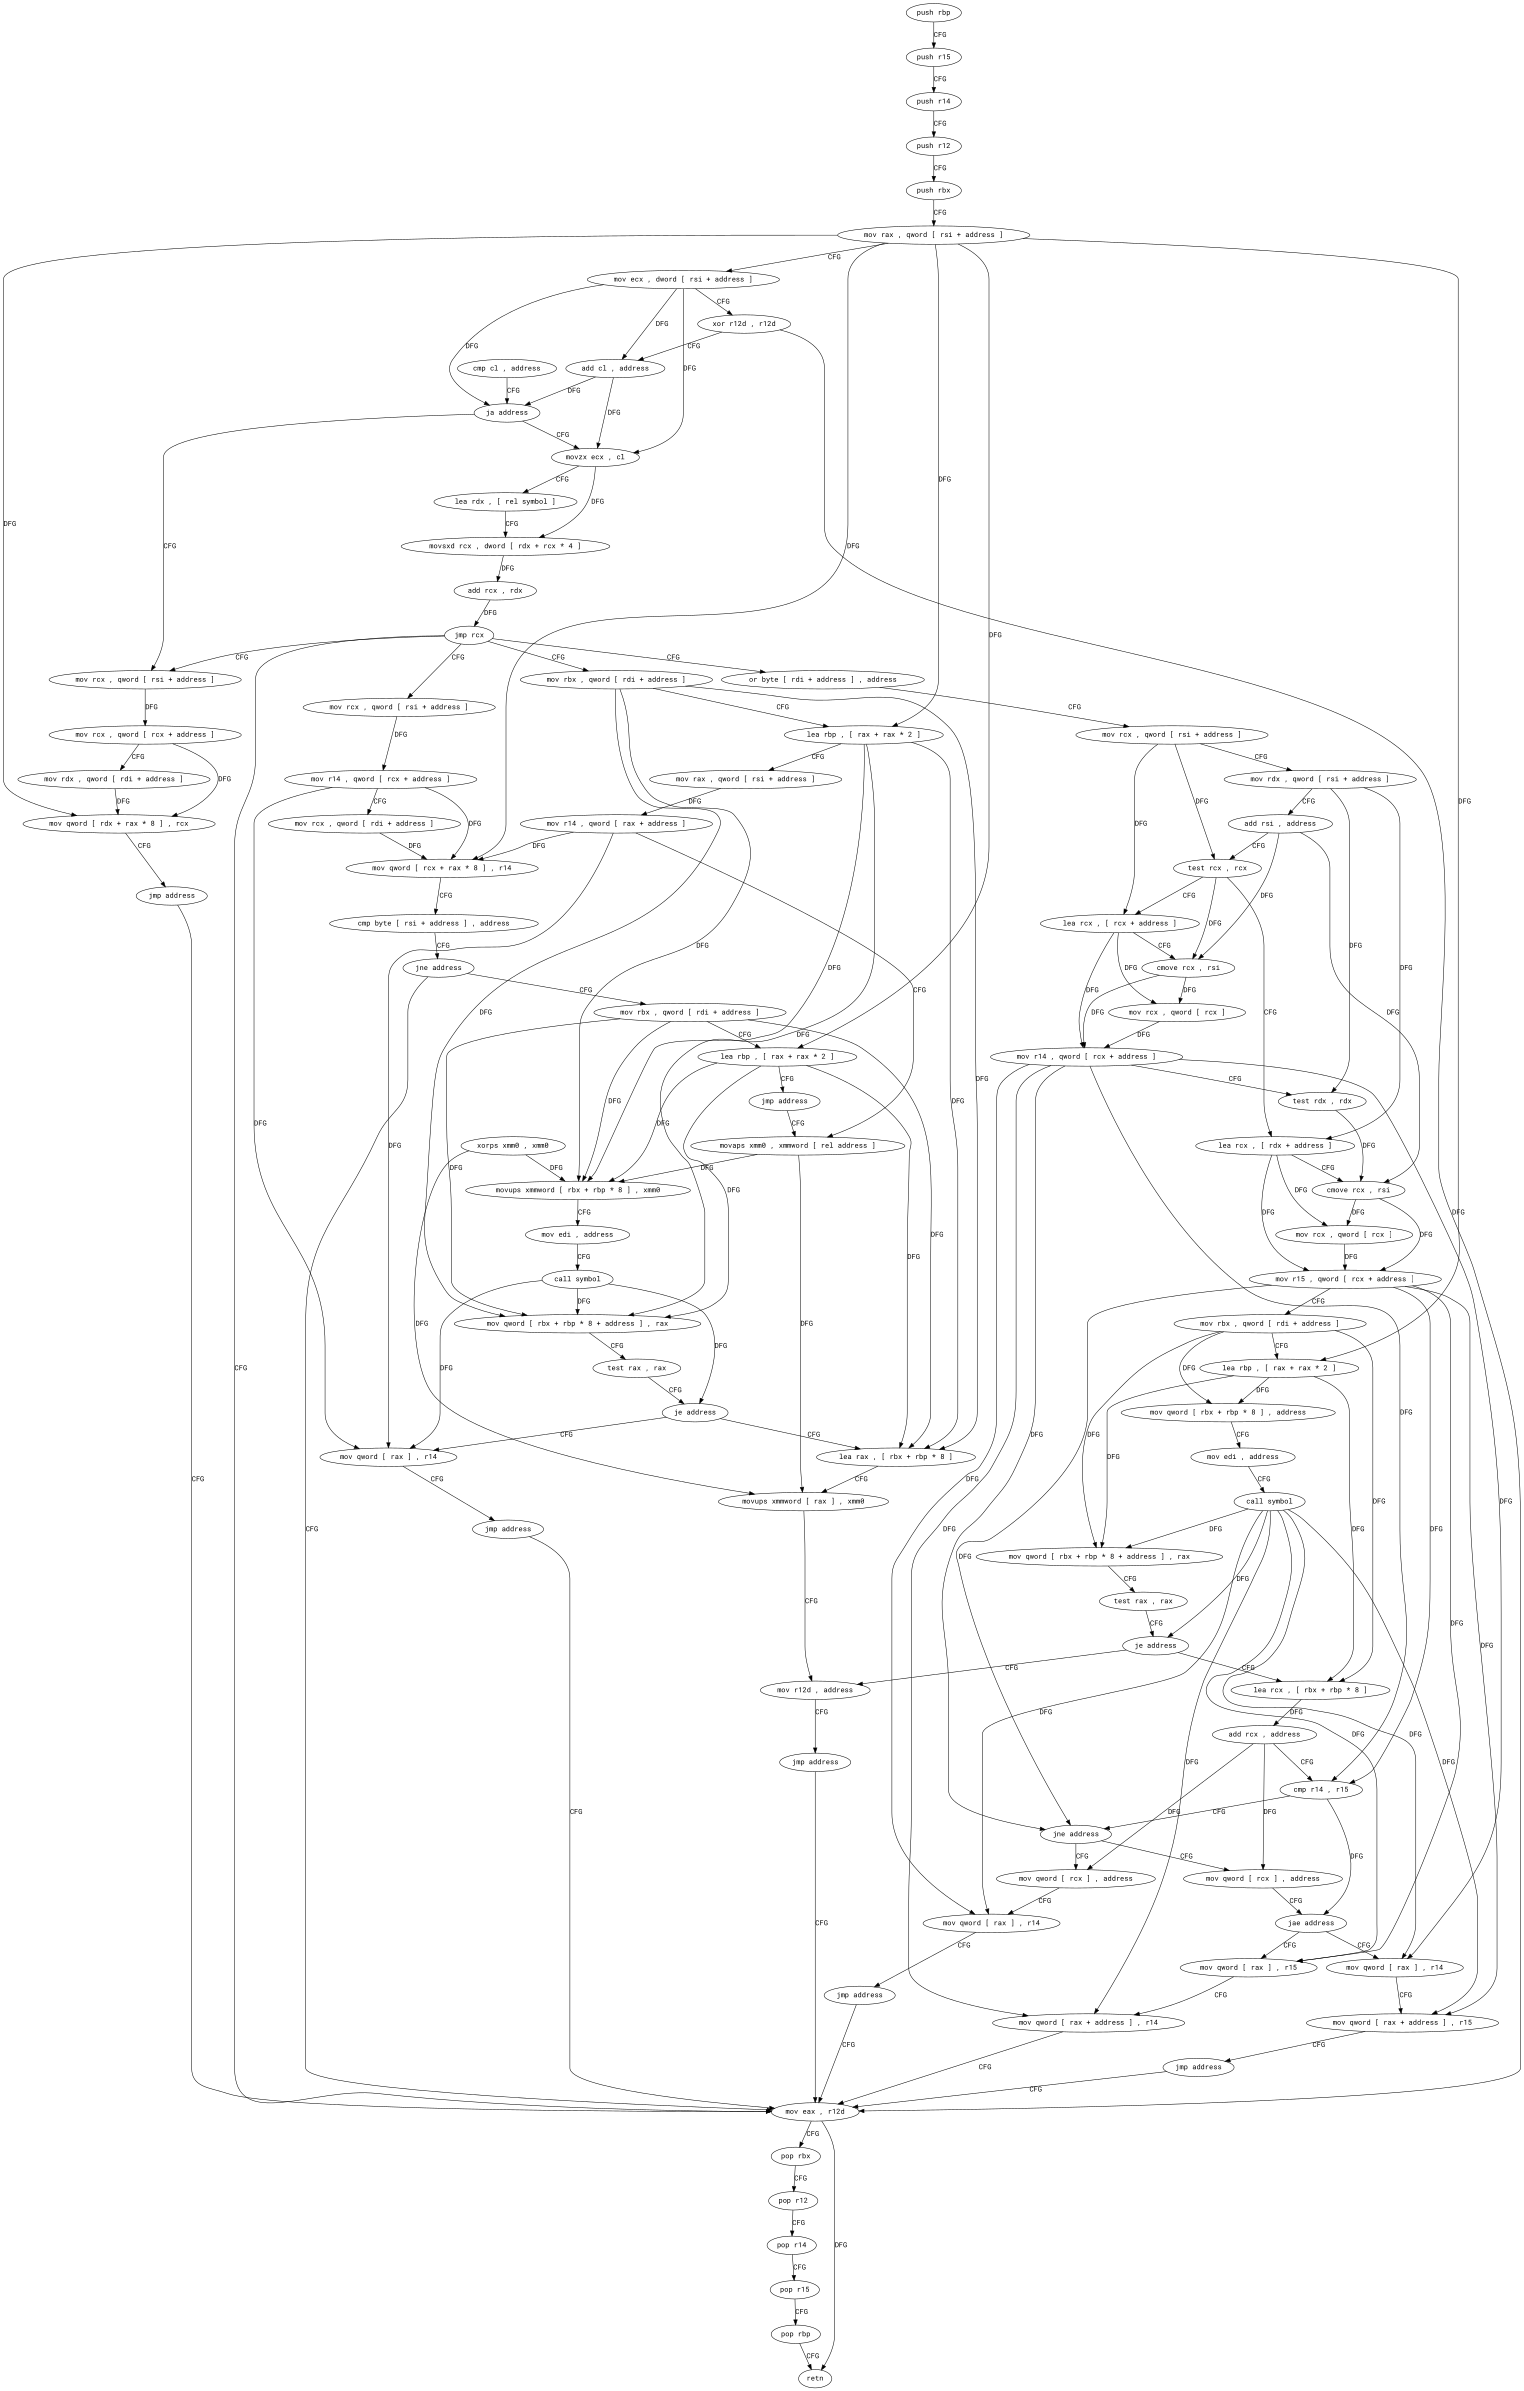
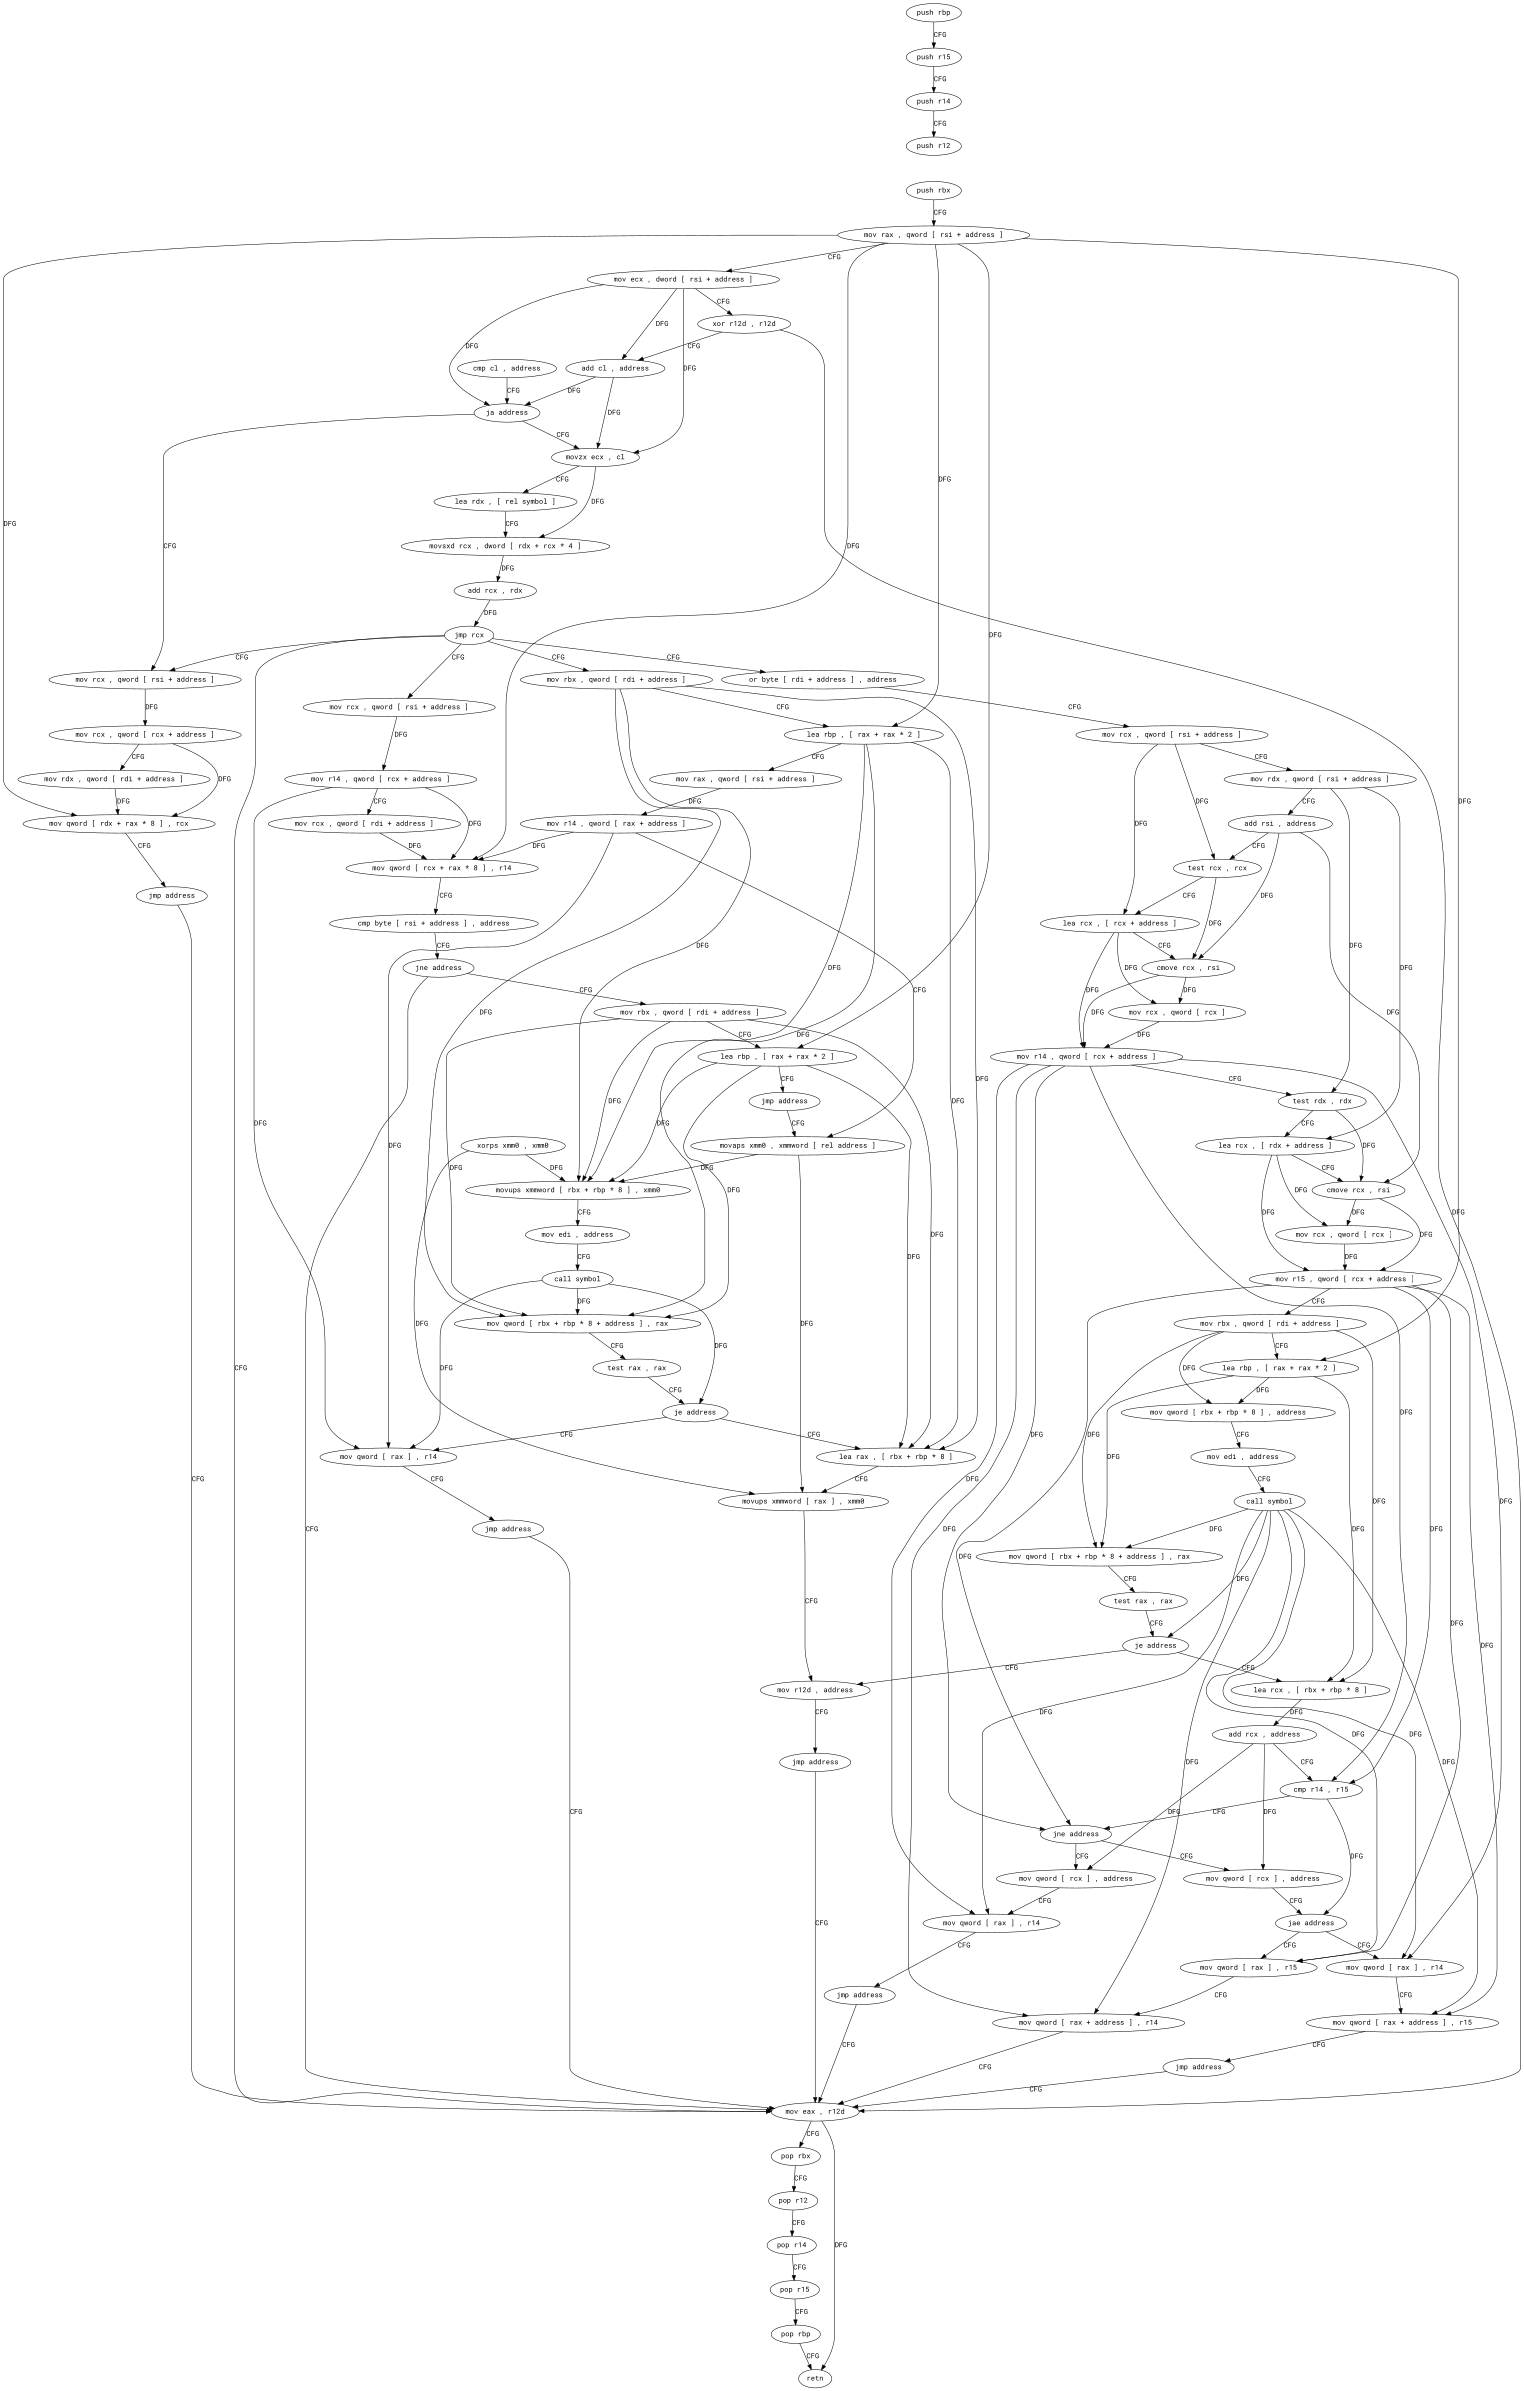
(934, 166) -> none
(1264, 999) -> (1301, 1122)
